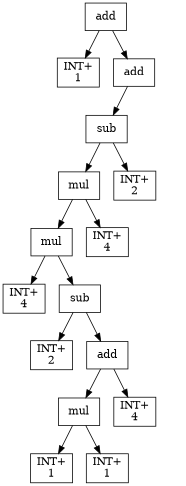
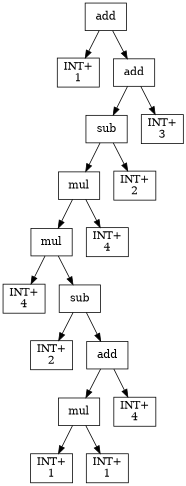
none -> (162, 129)
